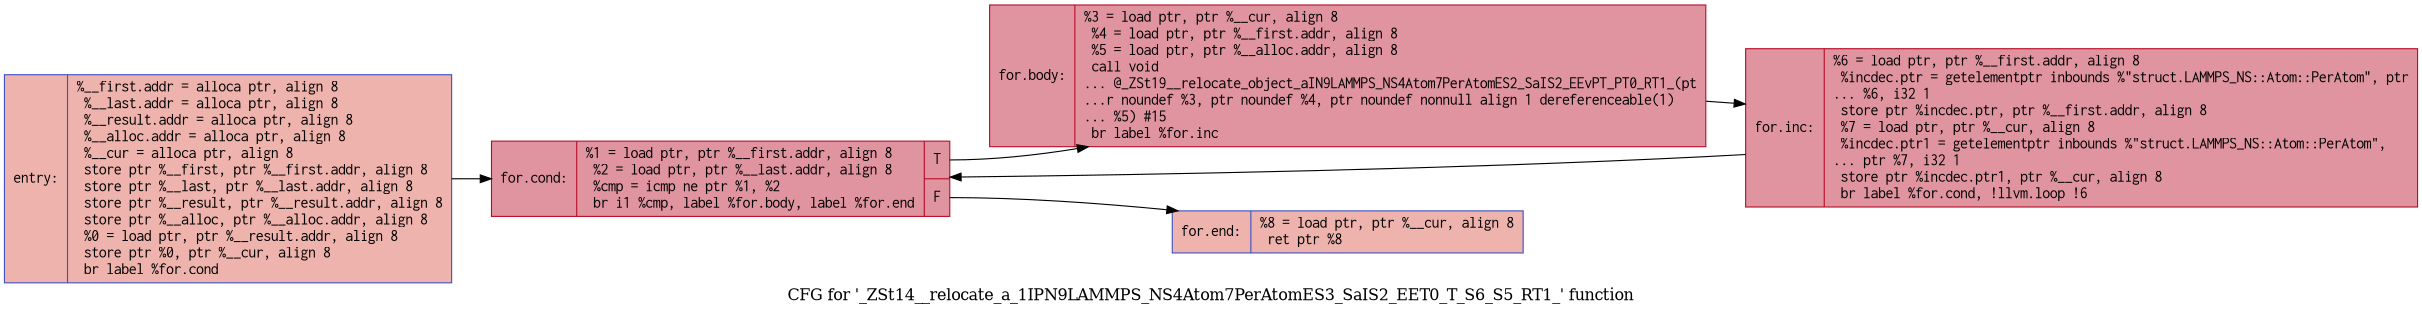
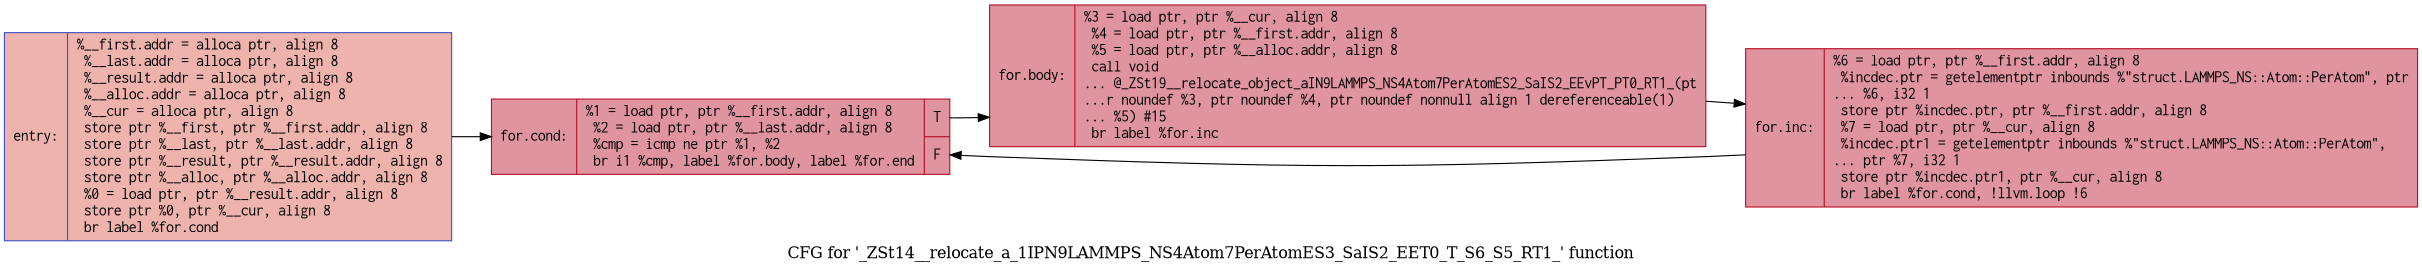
(1348, 232) -> none
